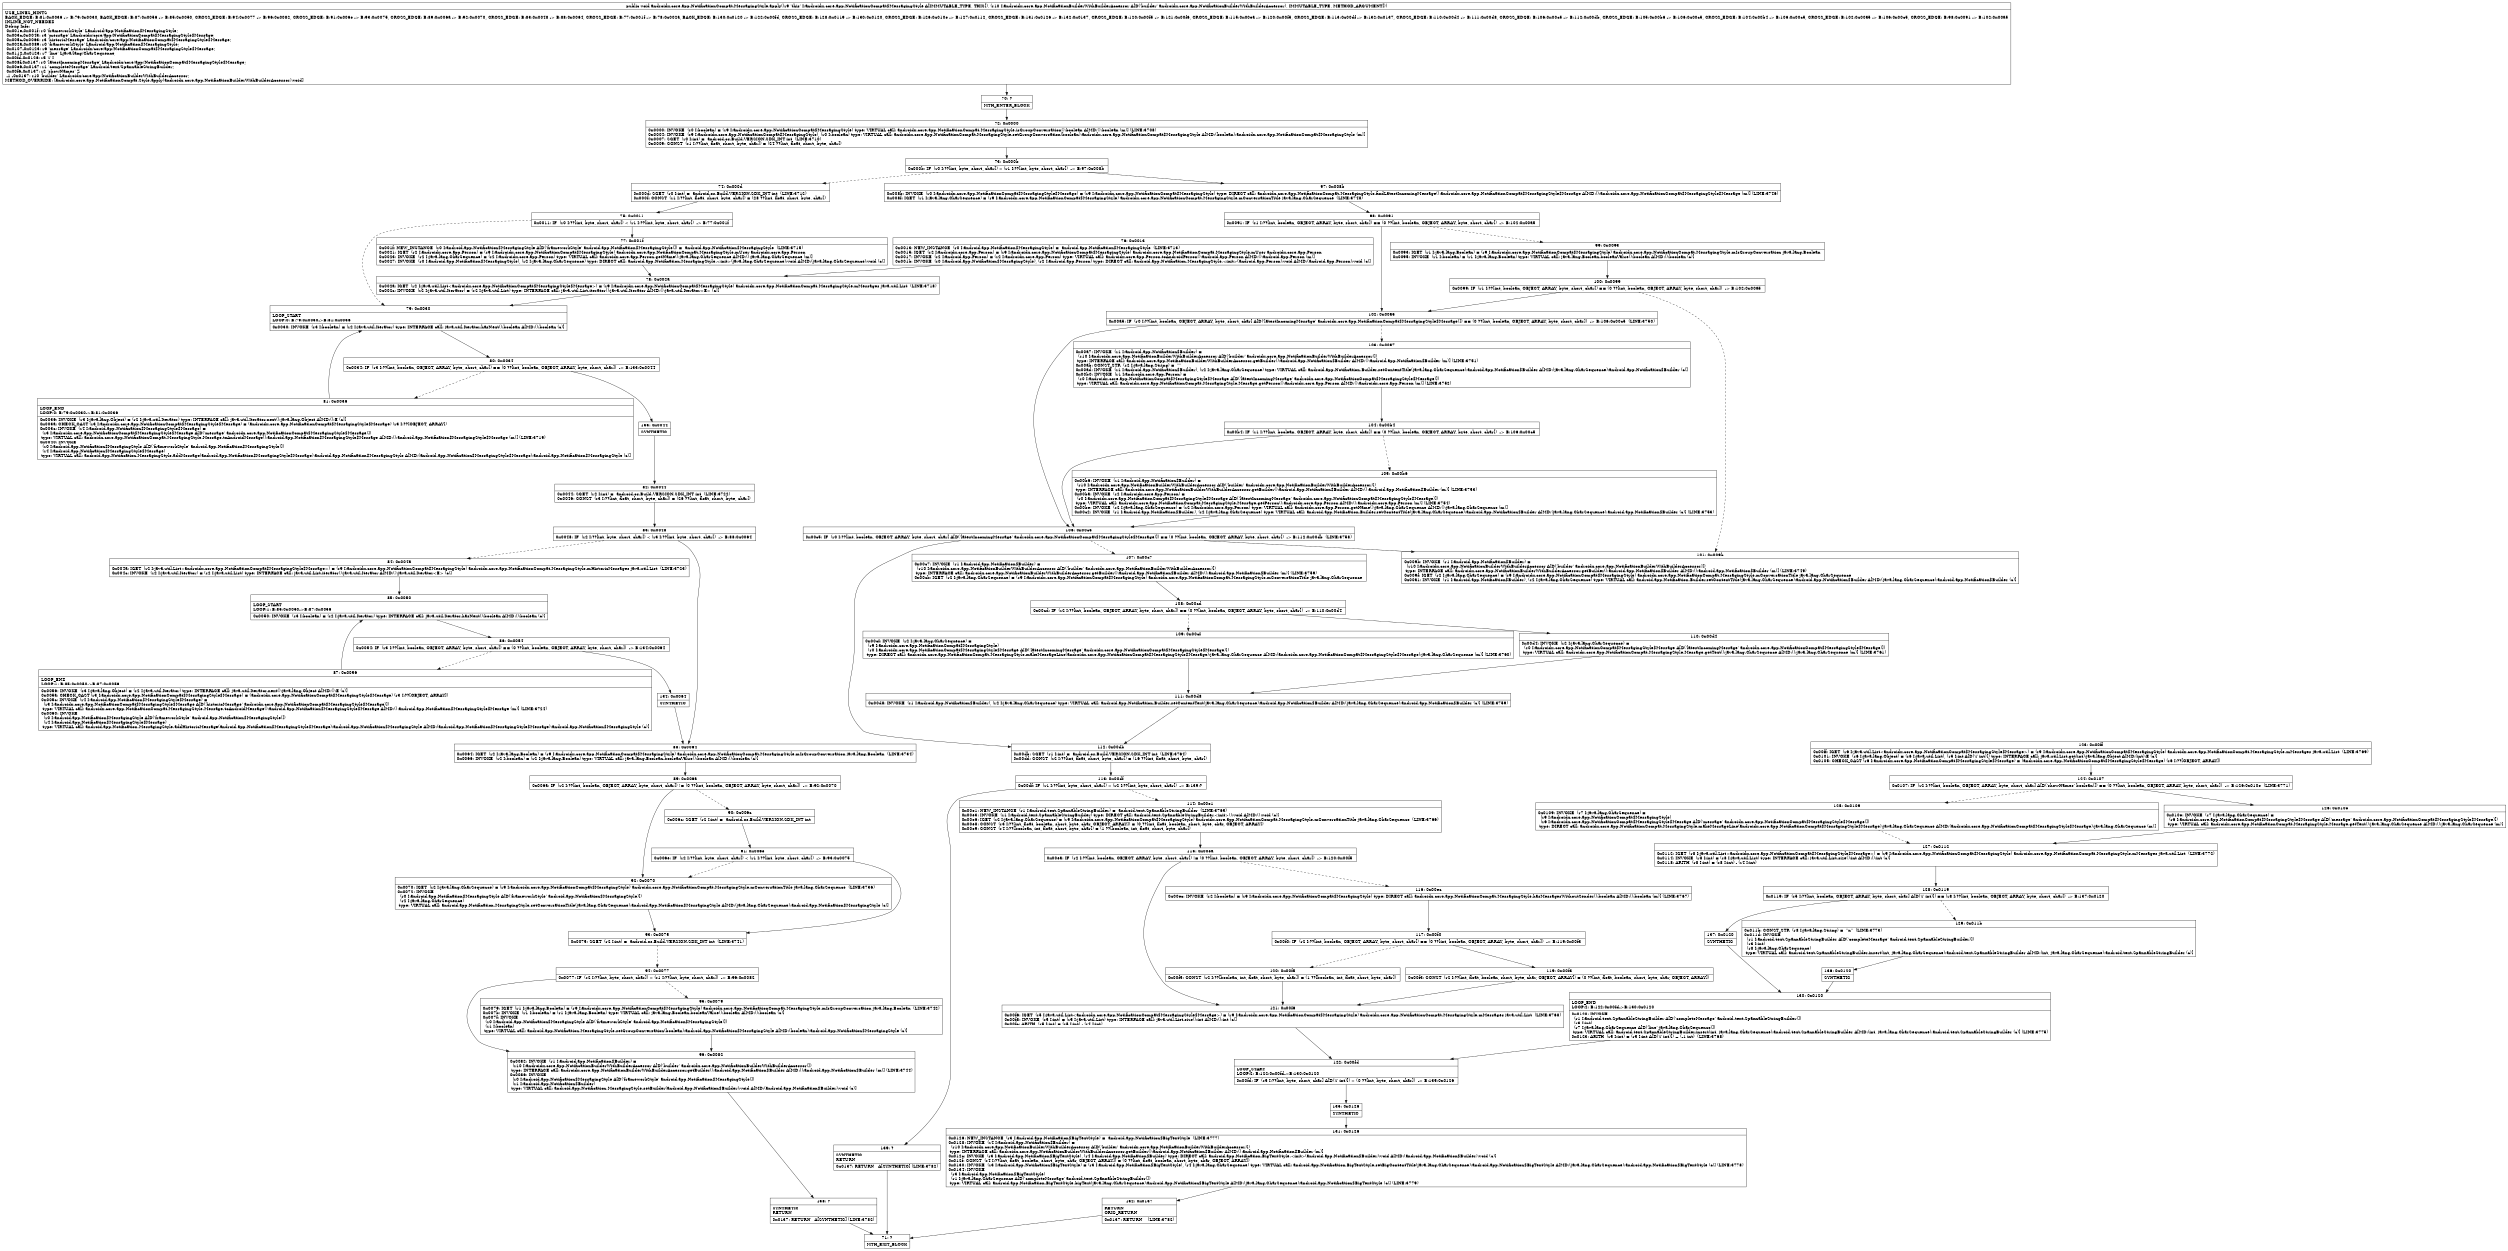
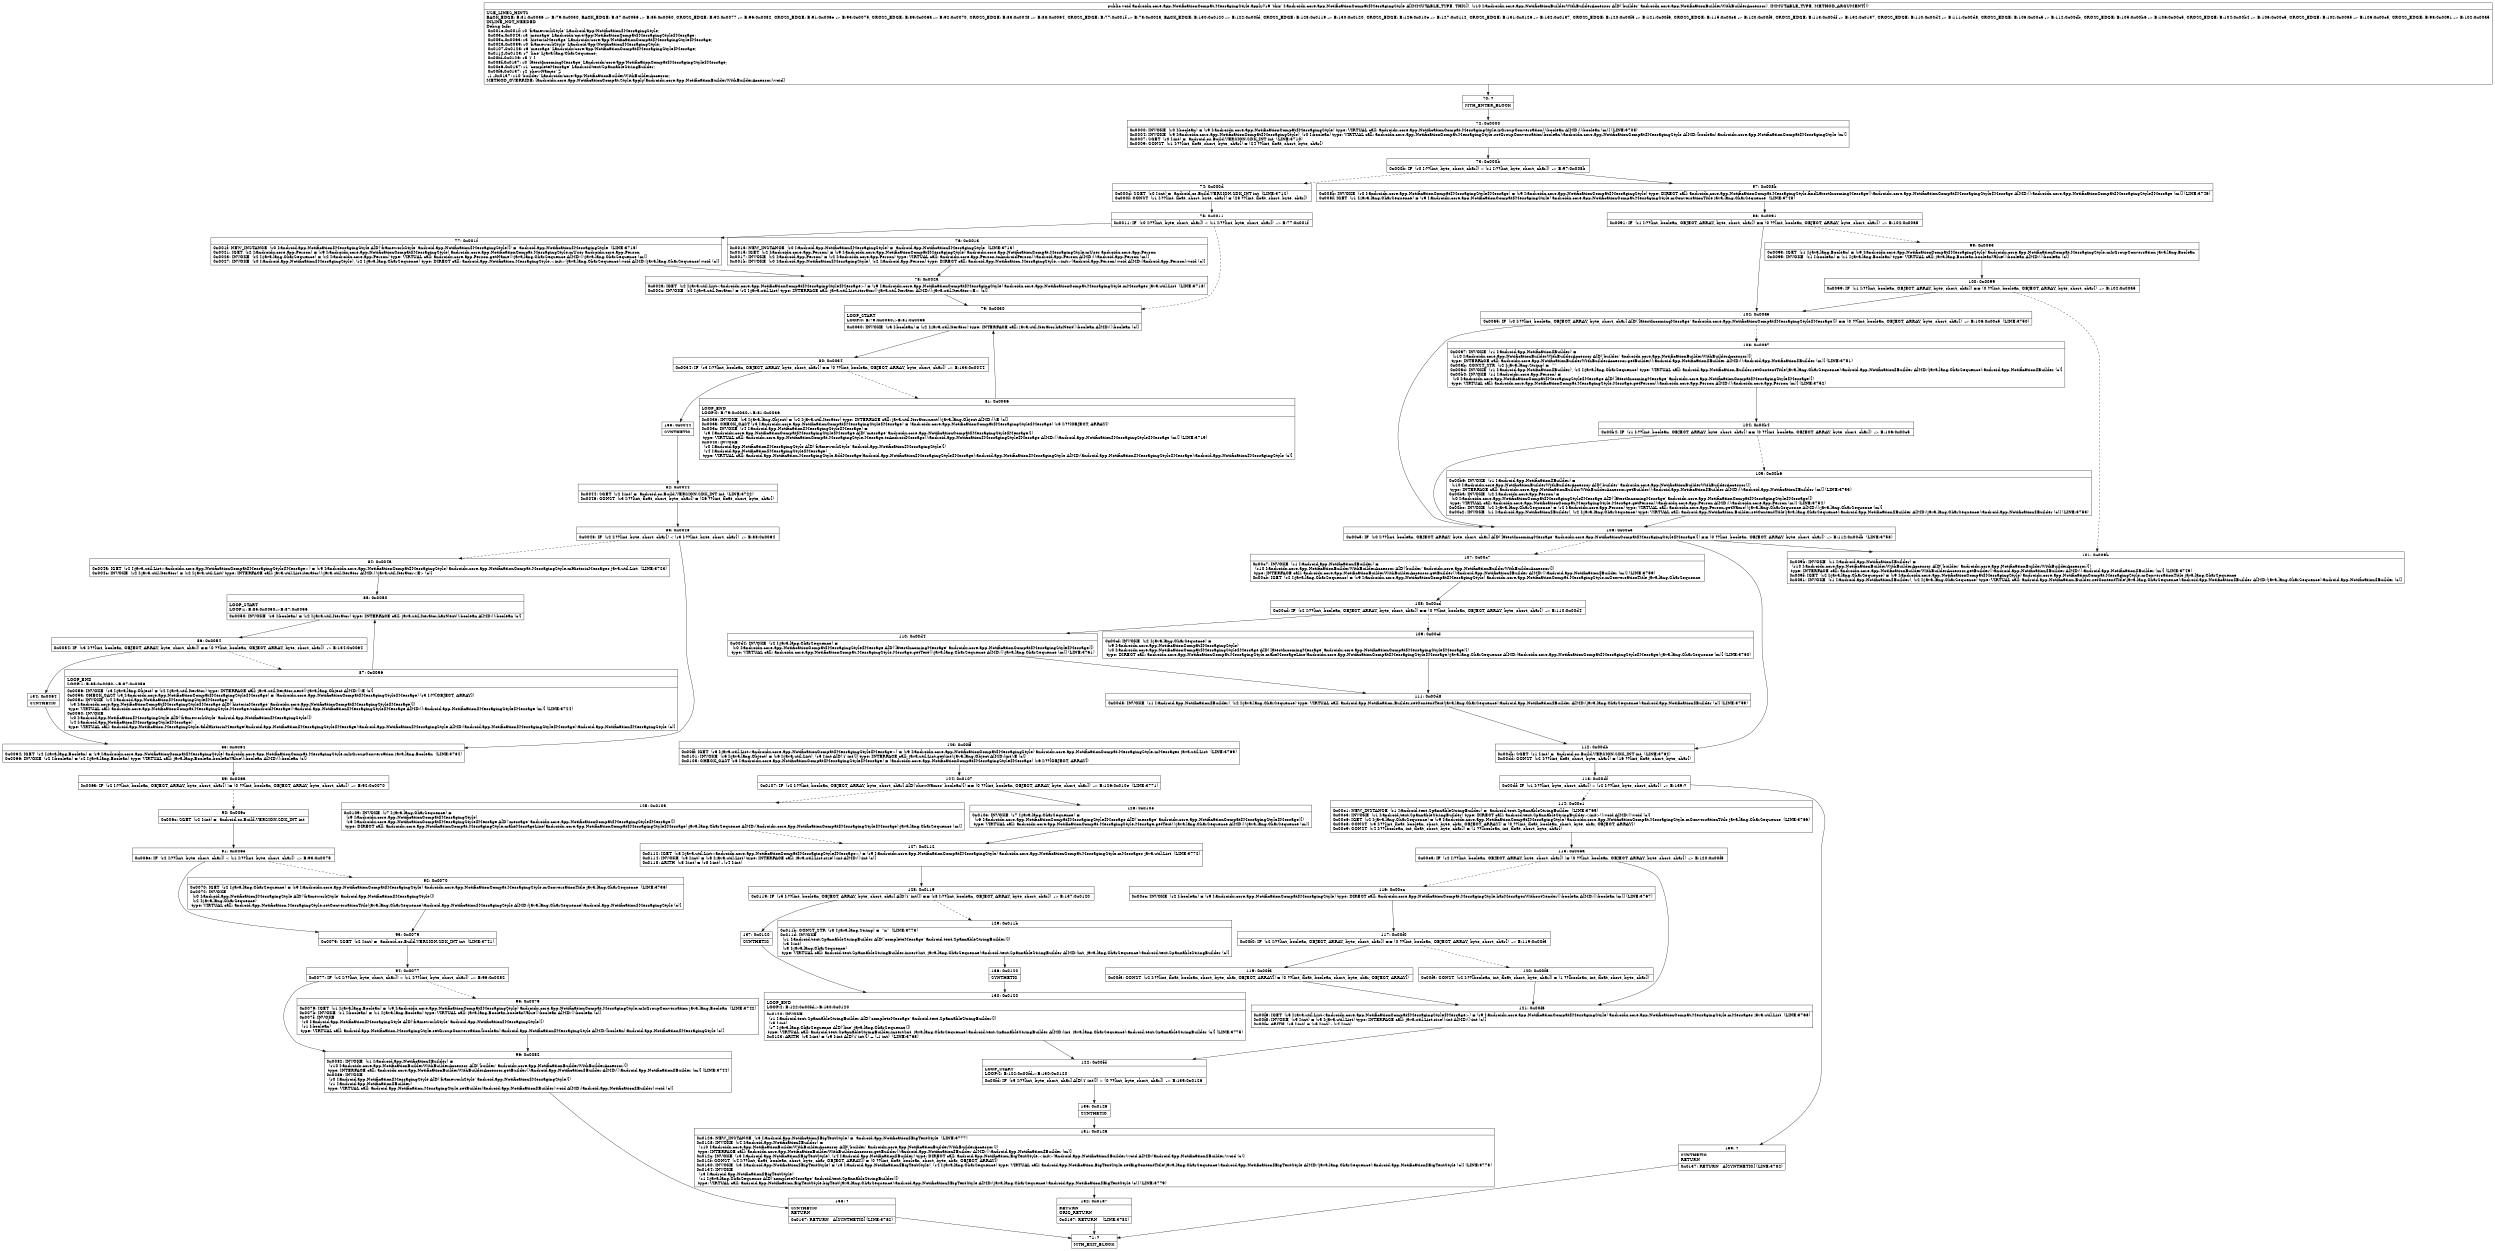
(649, 828) -> none
(657, 955) -> (408, 955)
